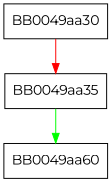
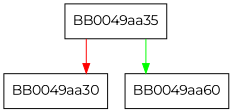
(56, 51) -> (86, 51)
